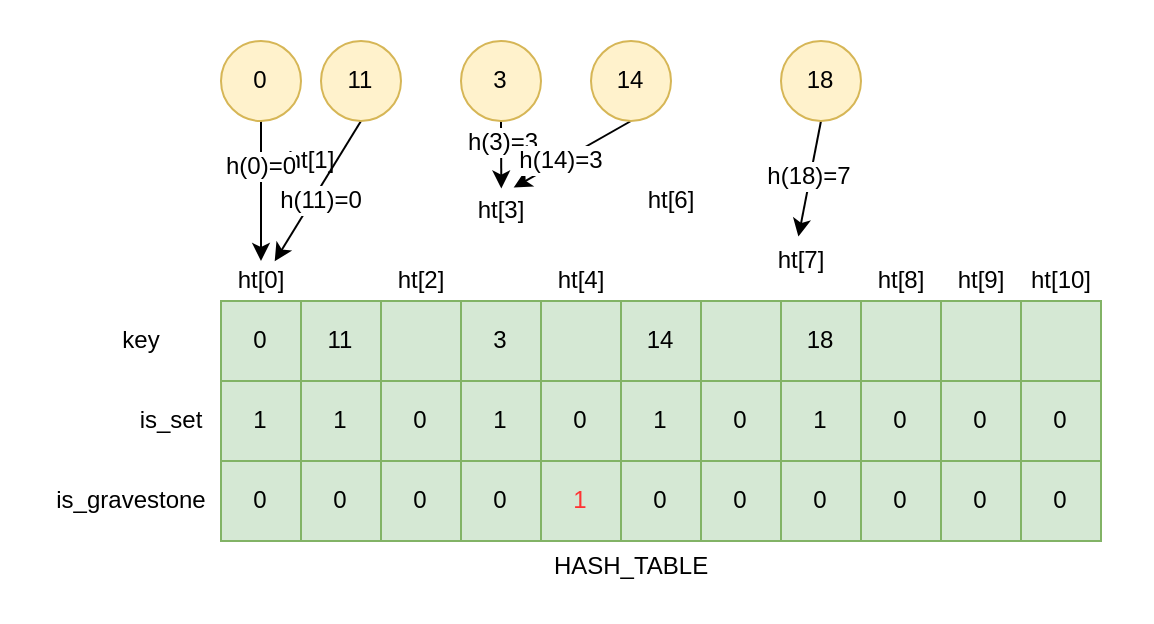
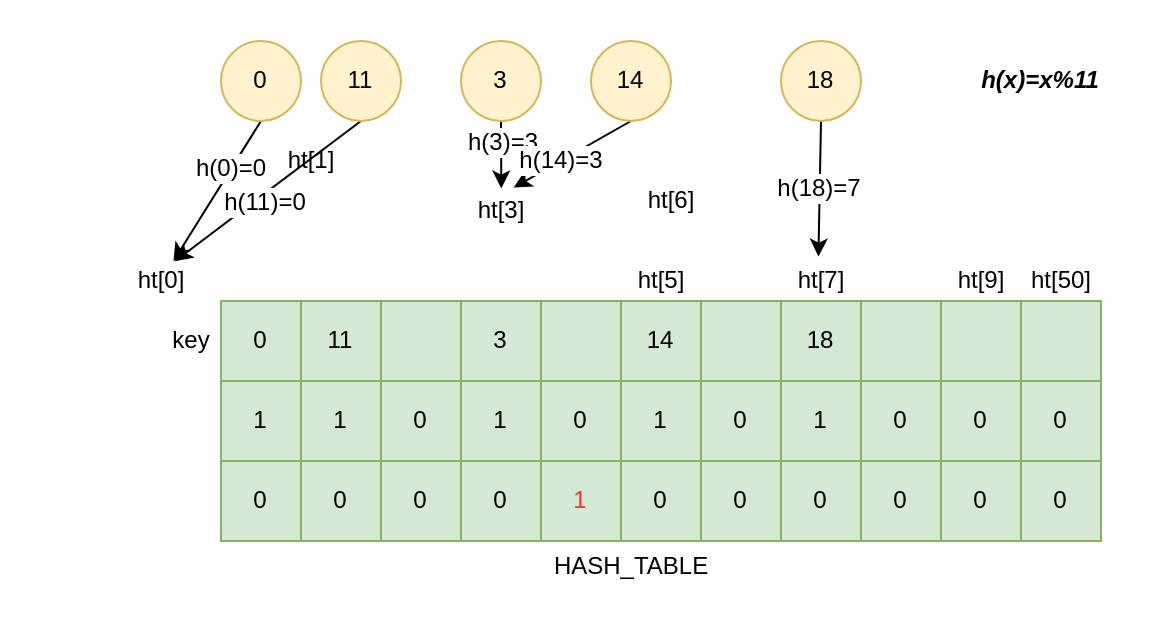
none -> (1041, 81)
(801, 261) -> (821, 281)
(261, 281) -> (161, 281)
(421, 281) -> none
(581, 281) -> none
none -> (661, 281)
(901, 281) -> none
(1062, 281) -> (1062, 281)
(141, 341) -> (191, 341)
(171, 421) -> none
(131, 501) -> none
